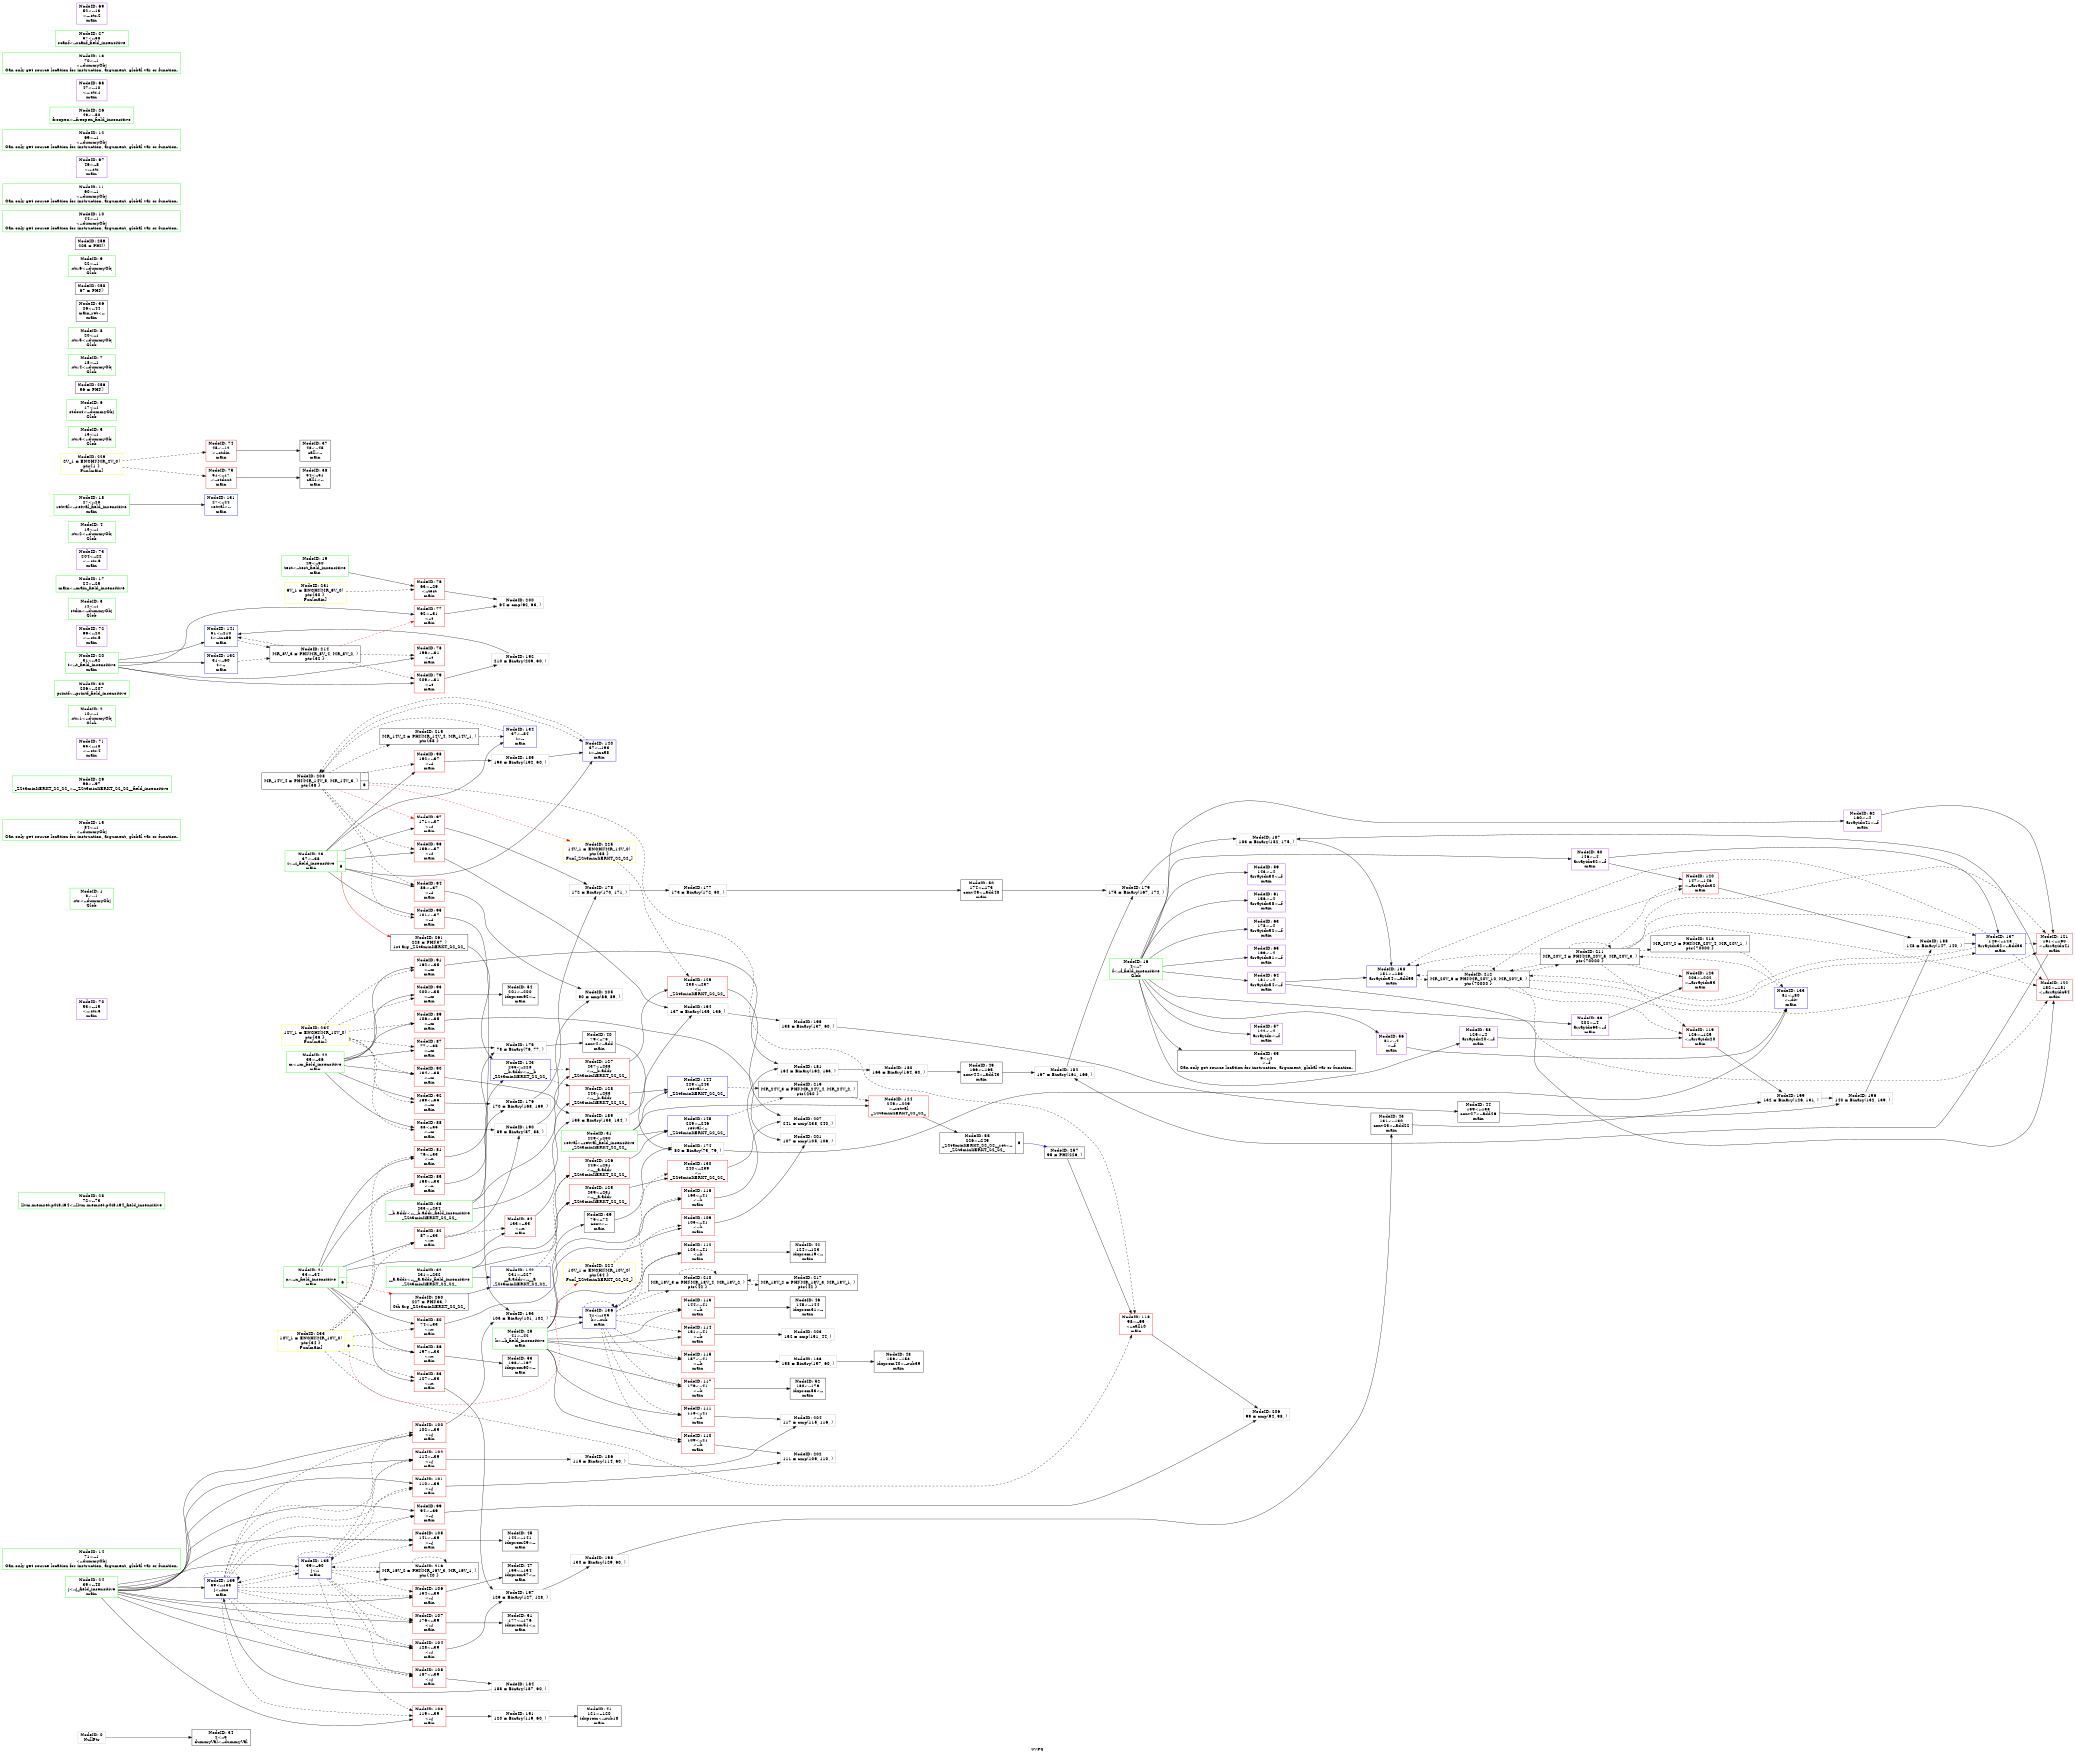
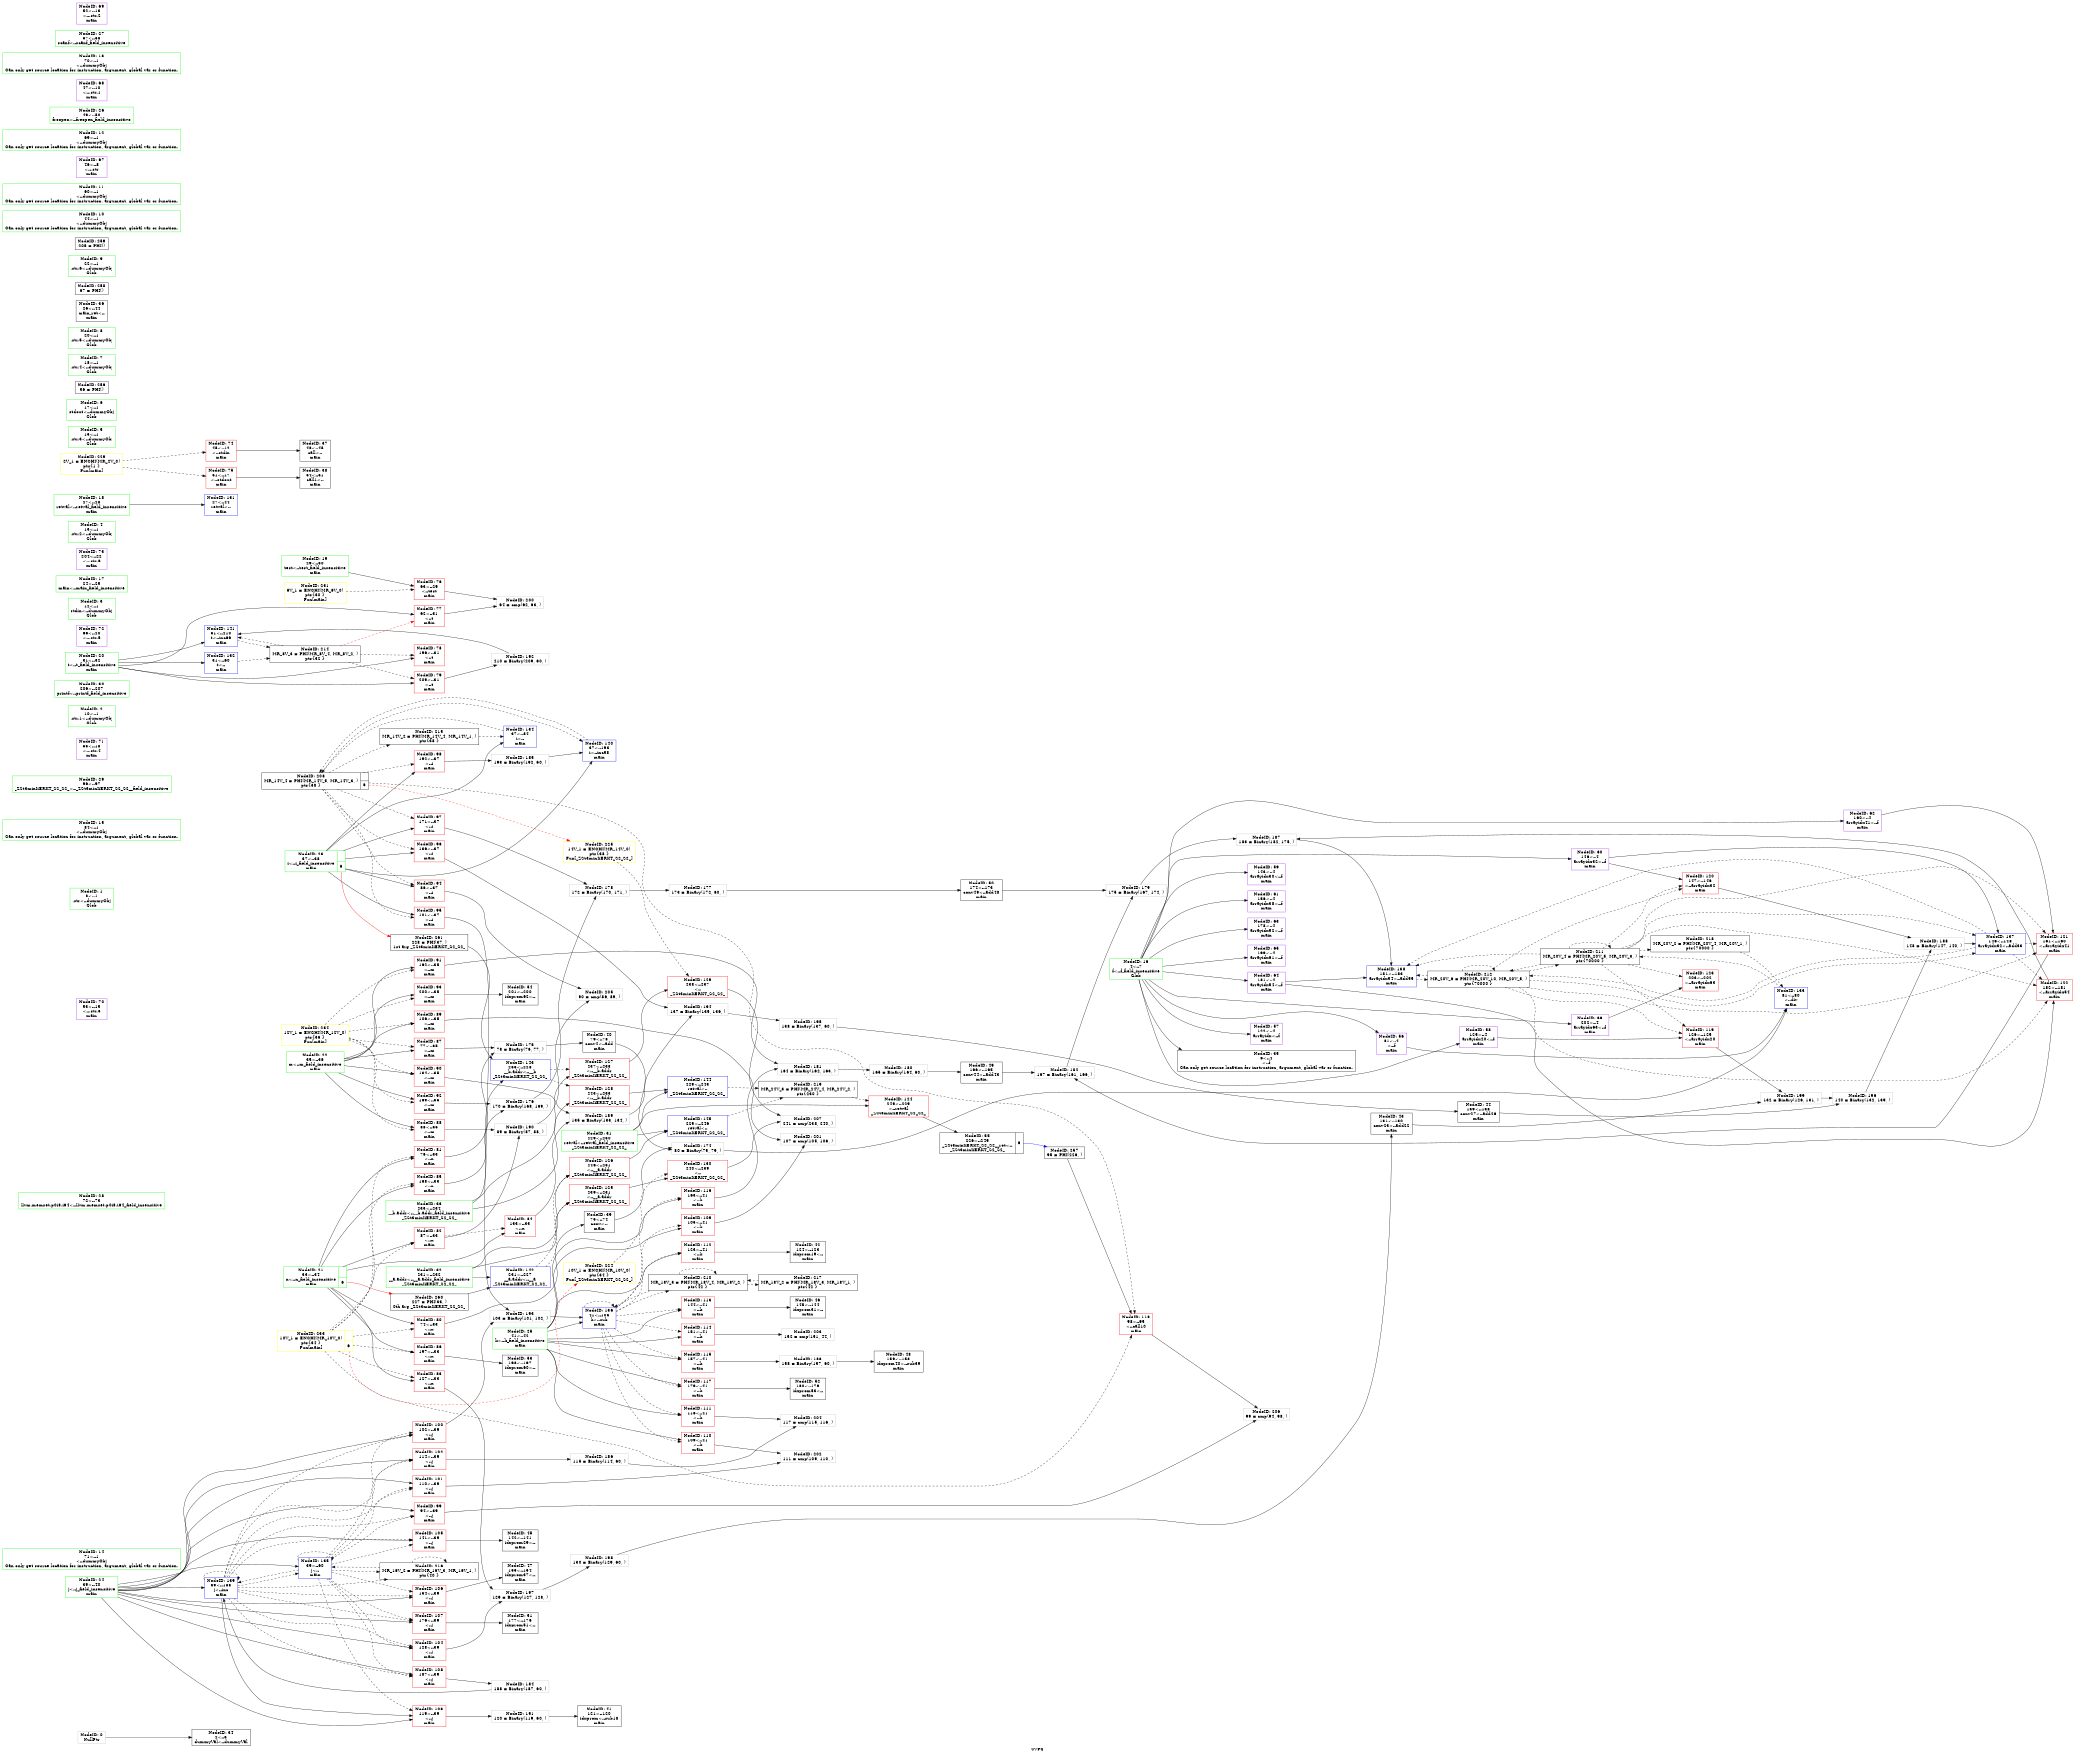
(372, 803) -> (372, 803)
(367, 1287) -> (367, 1287)
(279, 1706) -> (279, 1706)
